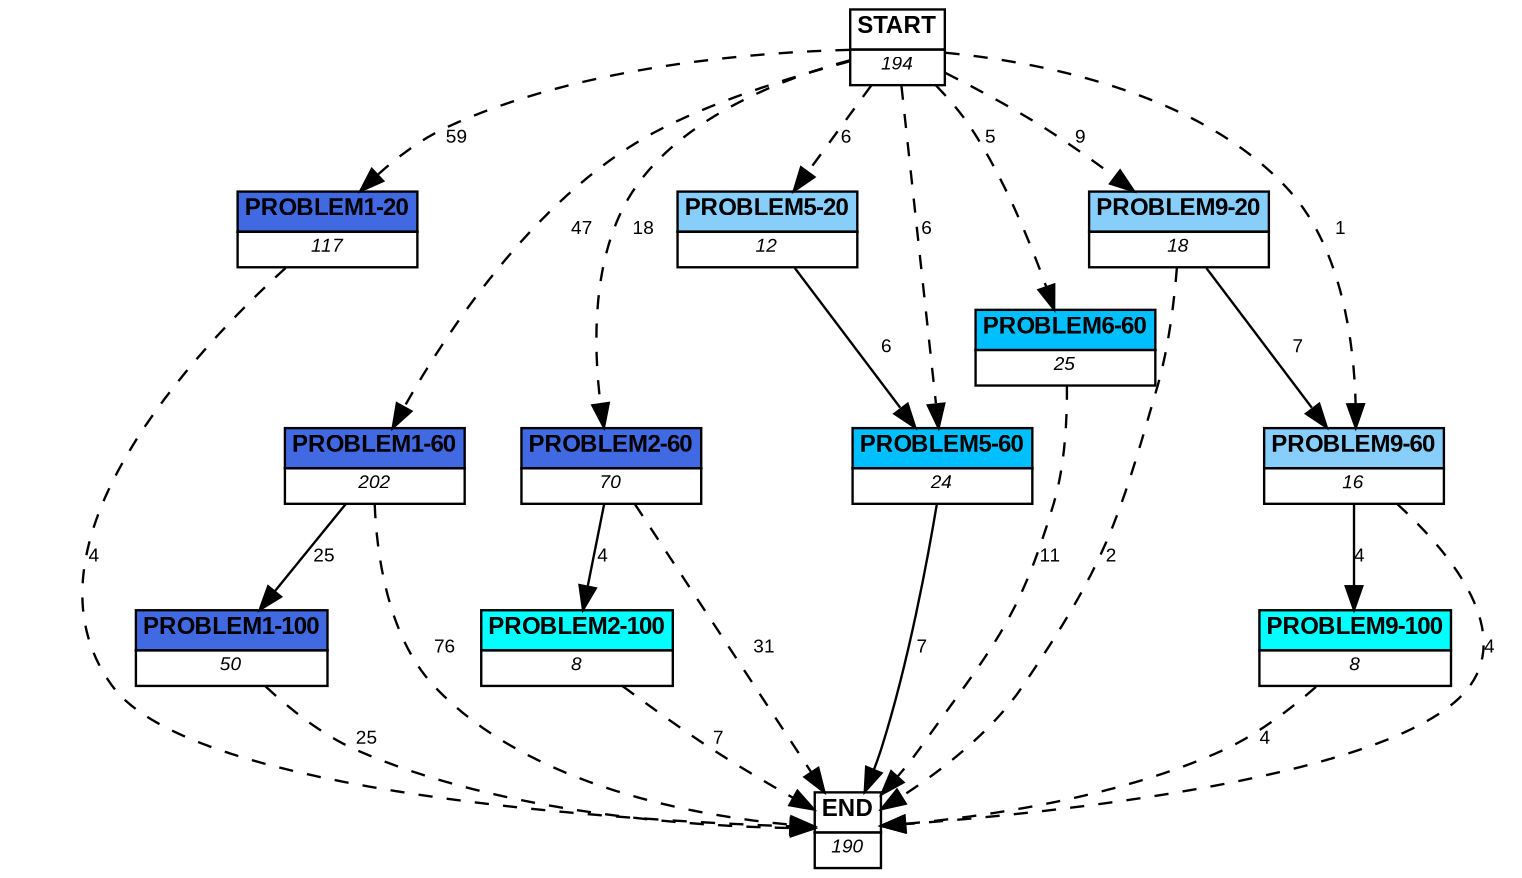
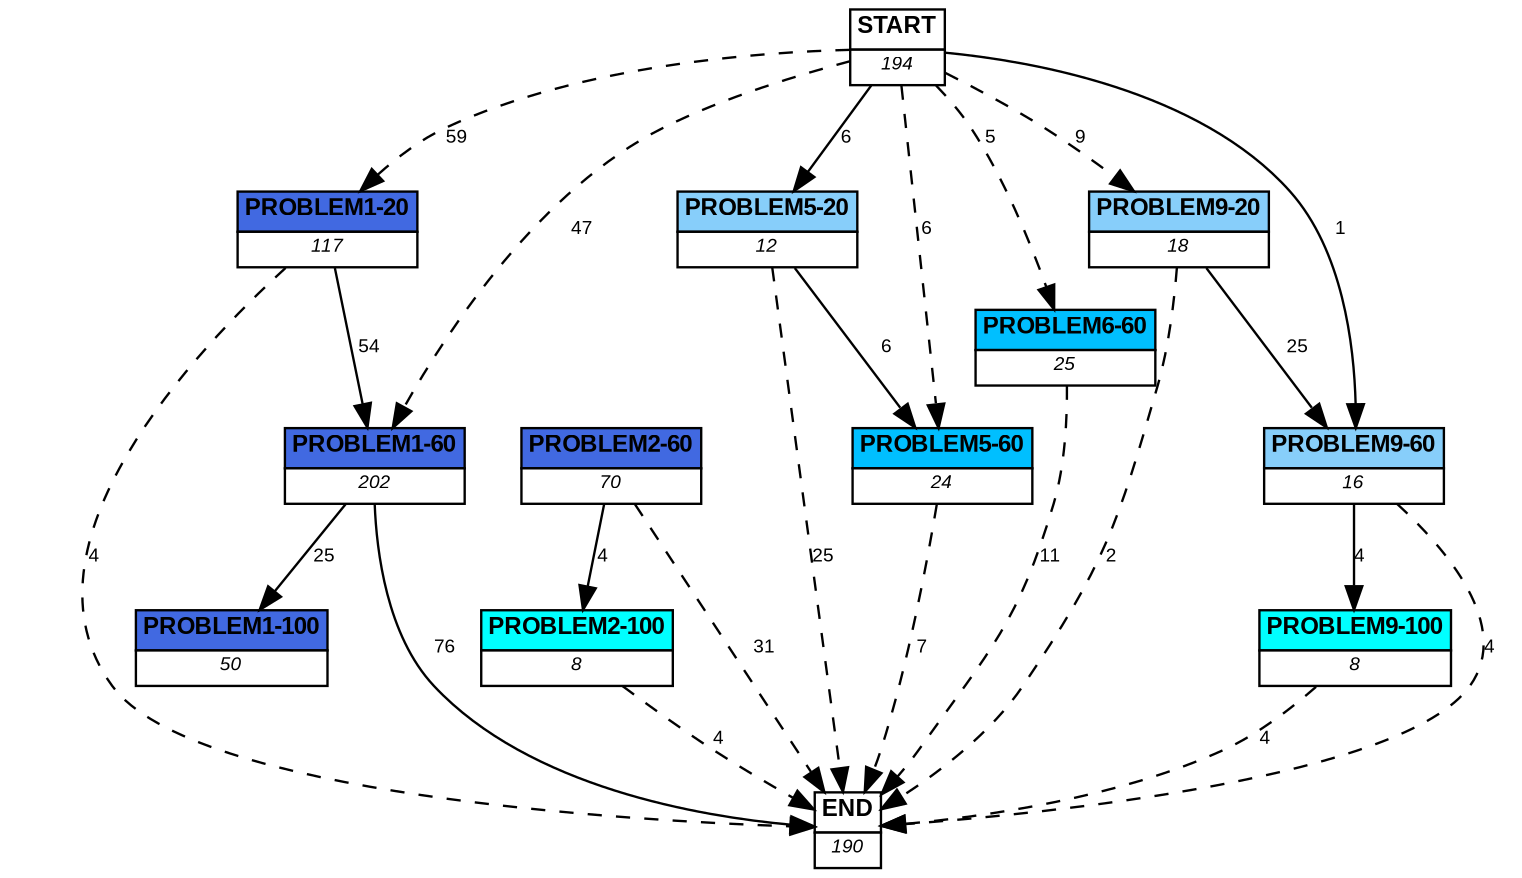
(840, 129) -> (840, 129)
(1232, 143) -> (1232, 143)
(645, 176) -> none
none -> (349, 336)
(1298, 348) -> (1298, 348)
(911, 638) -> (911, 638)
(719, 739) -> (719, 739)
(511, 745) -> (511, 745)
(461, 786) -> (806, 518)
